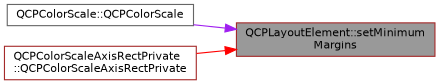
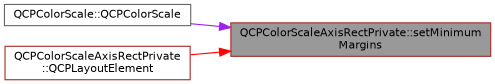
(336, 40) -> (361, 40)
(100, 63) -> (98, 63)
